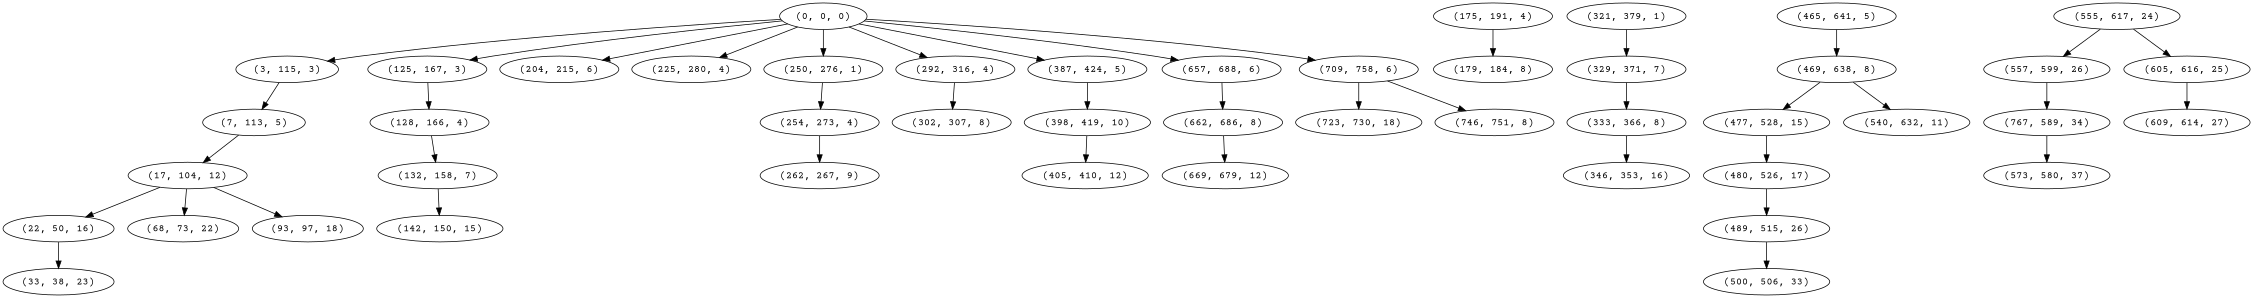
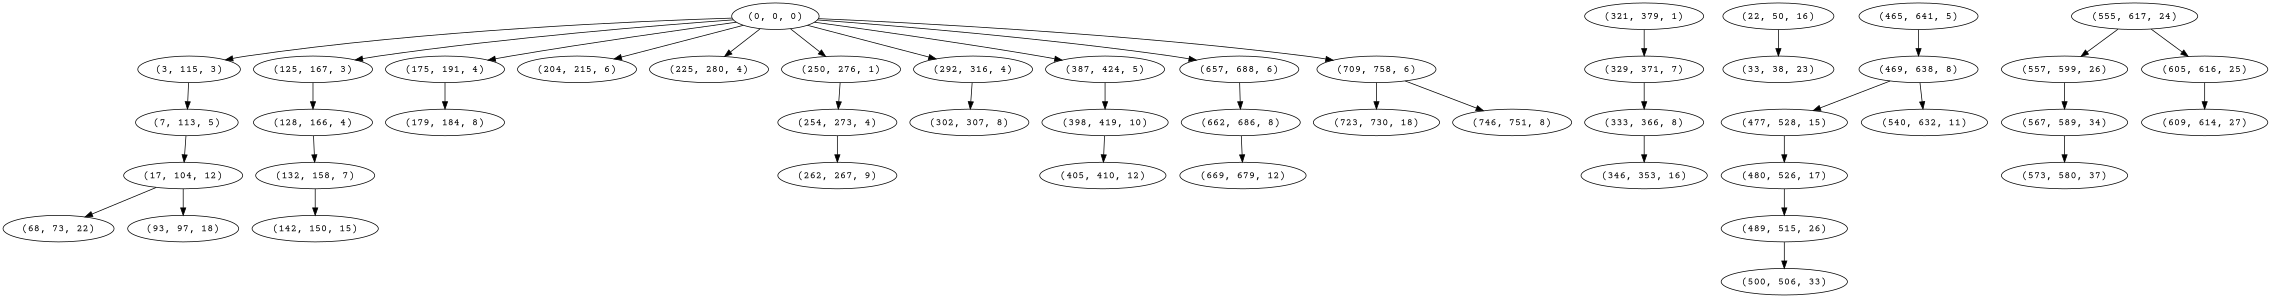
none -> (616, 39)
(2047, 122) -> (2065, 122)
(126, 201) -> none
